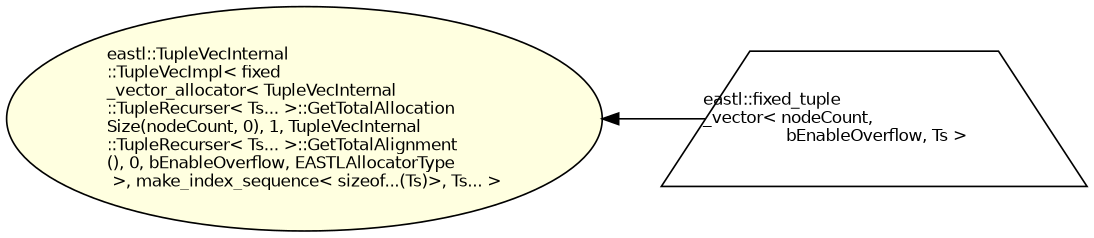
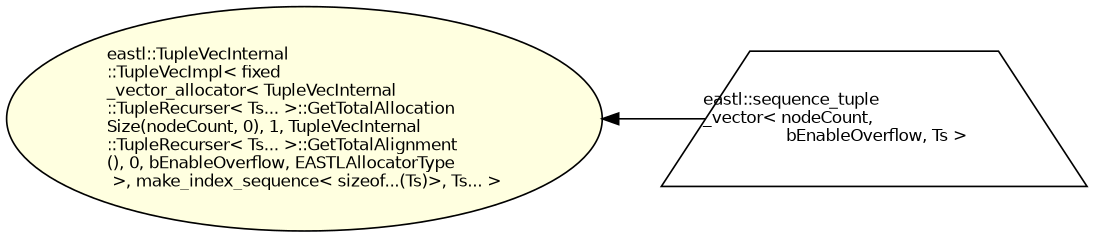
(874, 119) -> (874, 119)
